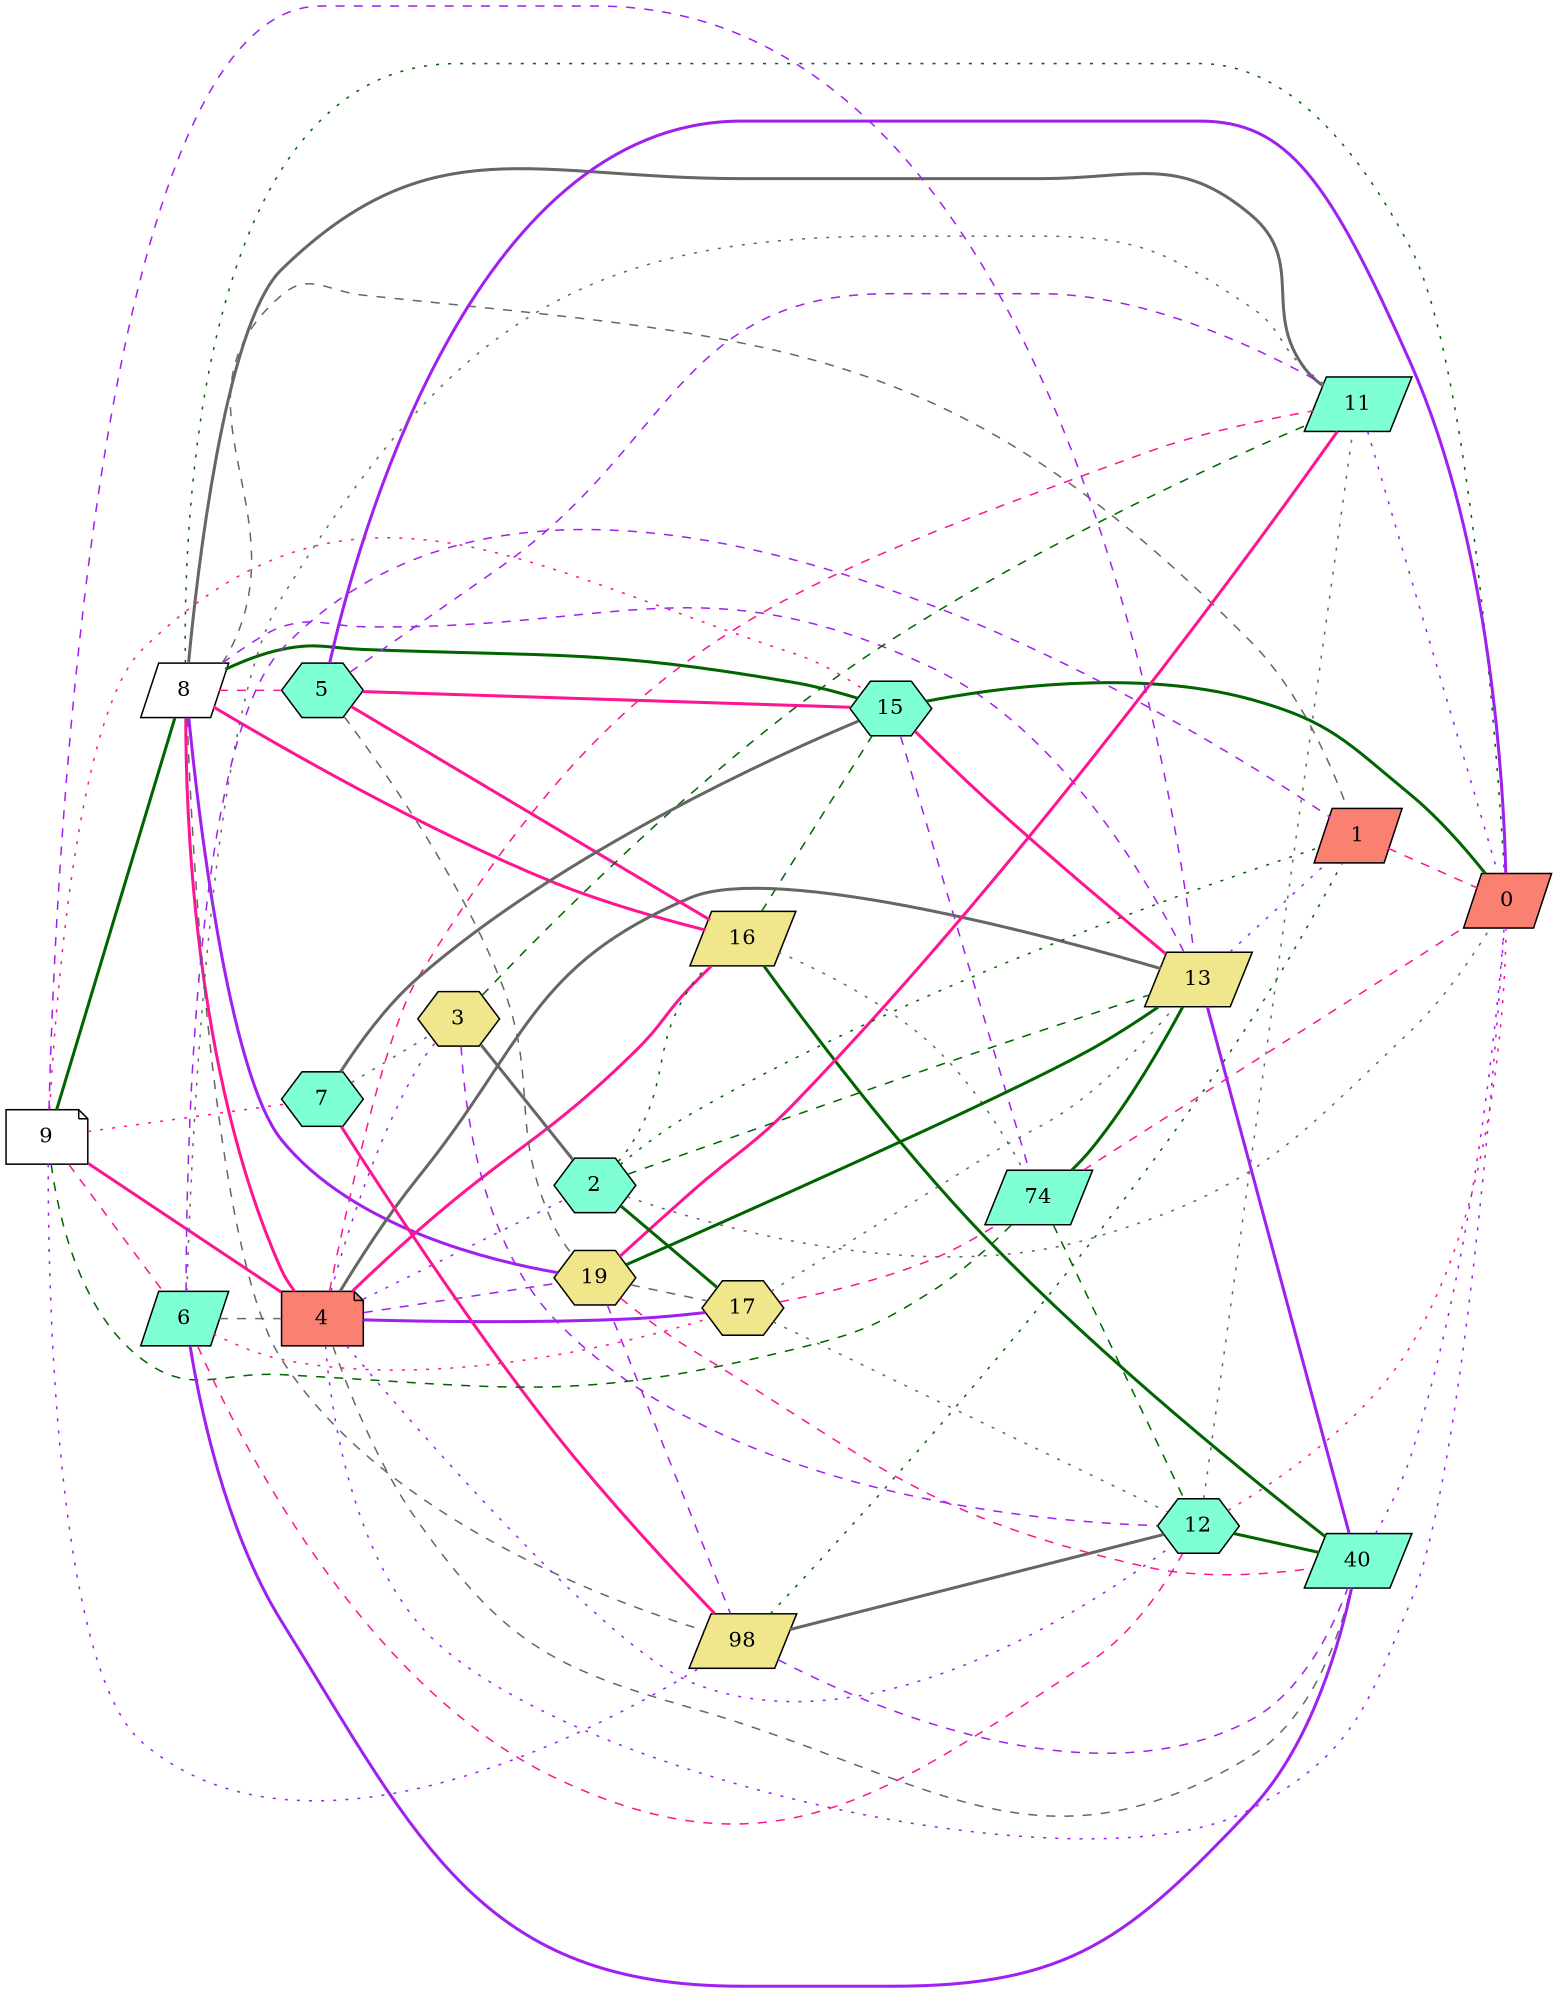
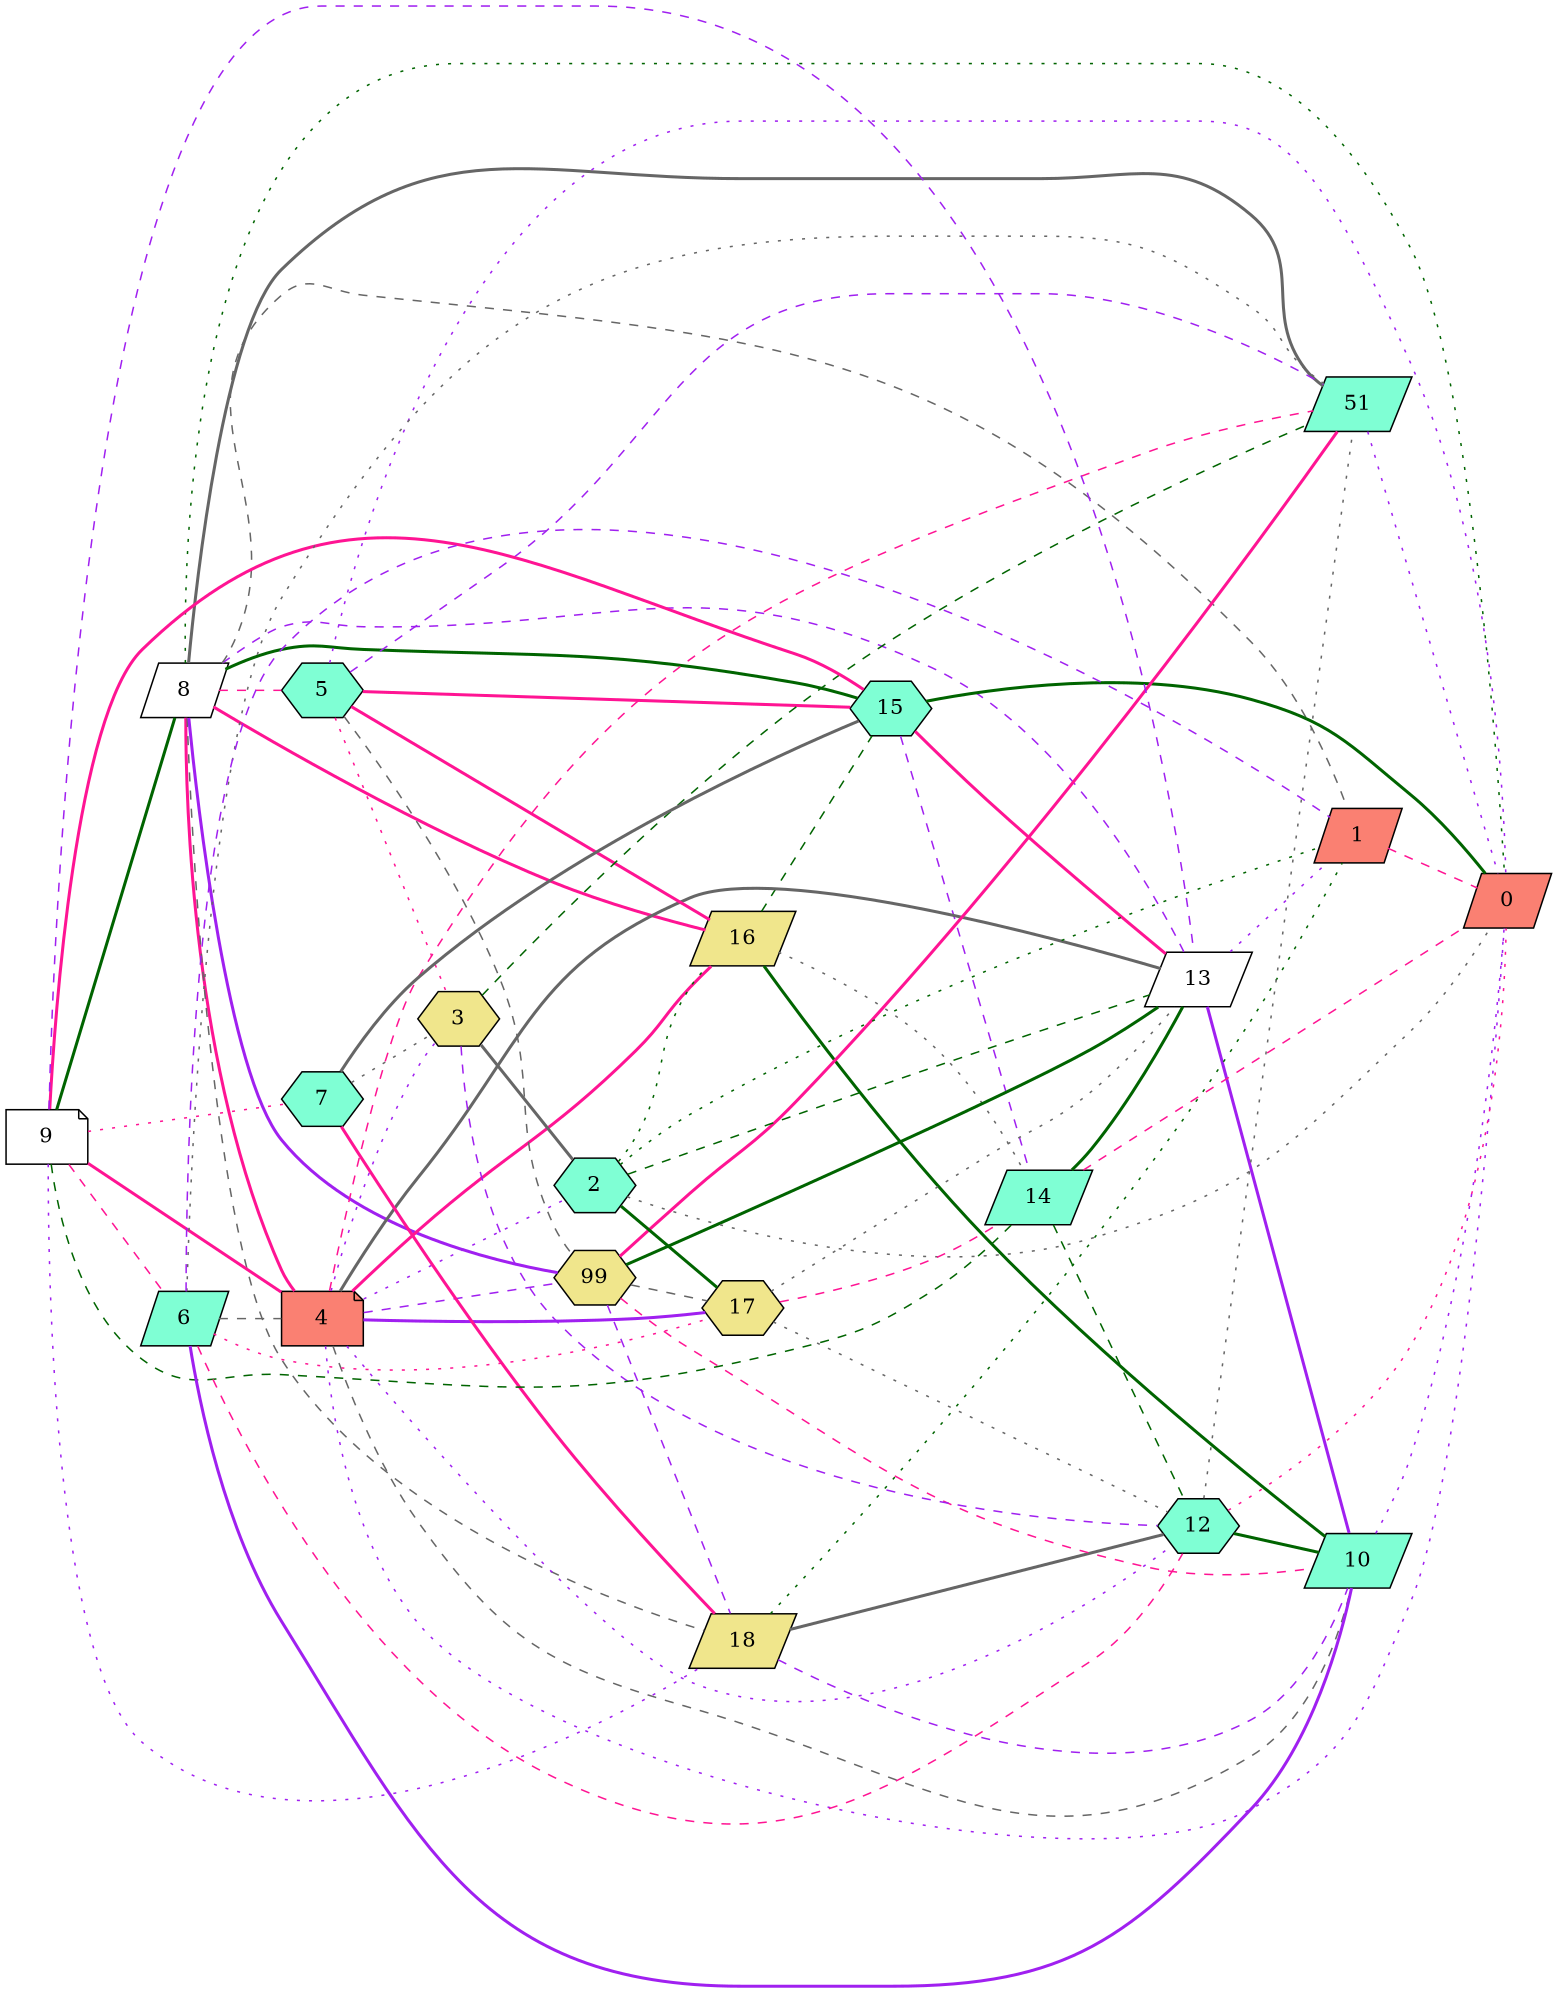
(1038, 121) -> (1038, 121)
(1358, 404) -> (1358, 404)
(268, 564) -> (268, 564)
none -> (391, 855)
(1198, 979) -> (1198, 979)
(1039, 1197) -> (1039, 1197)
(595, 1278) -> (595, 1278)
(1358, 1561) -> (1358, 1561)
(743, 1641) -> (743, 1641)
